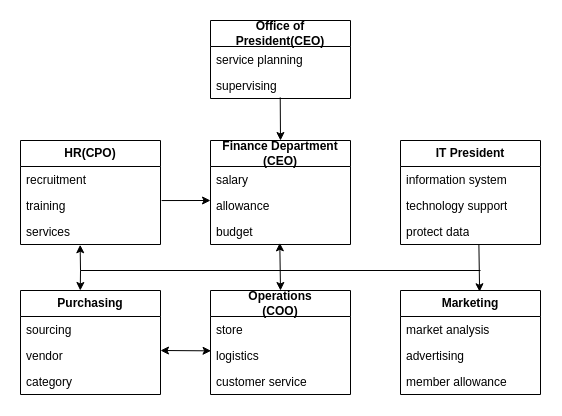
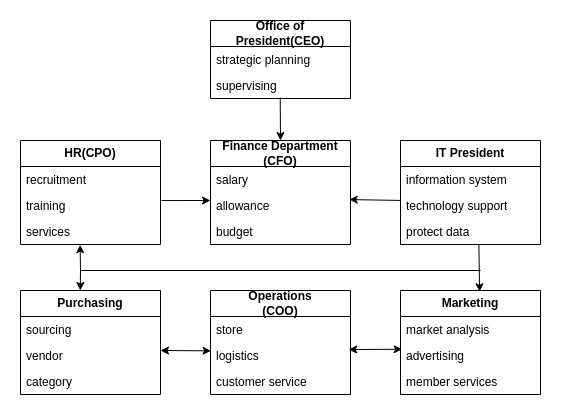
(264, 61) -> (271, 61)
(281, 154) -> (281, 154)
none -> (378, 200)
(280, 267) -> none
none -> (375, 349)
(456, 383) -> (454, 383)
